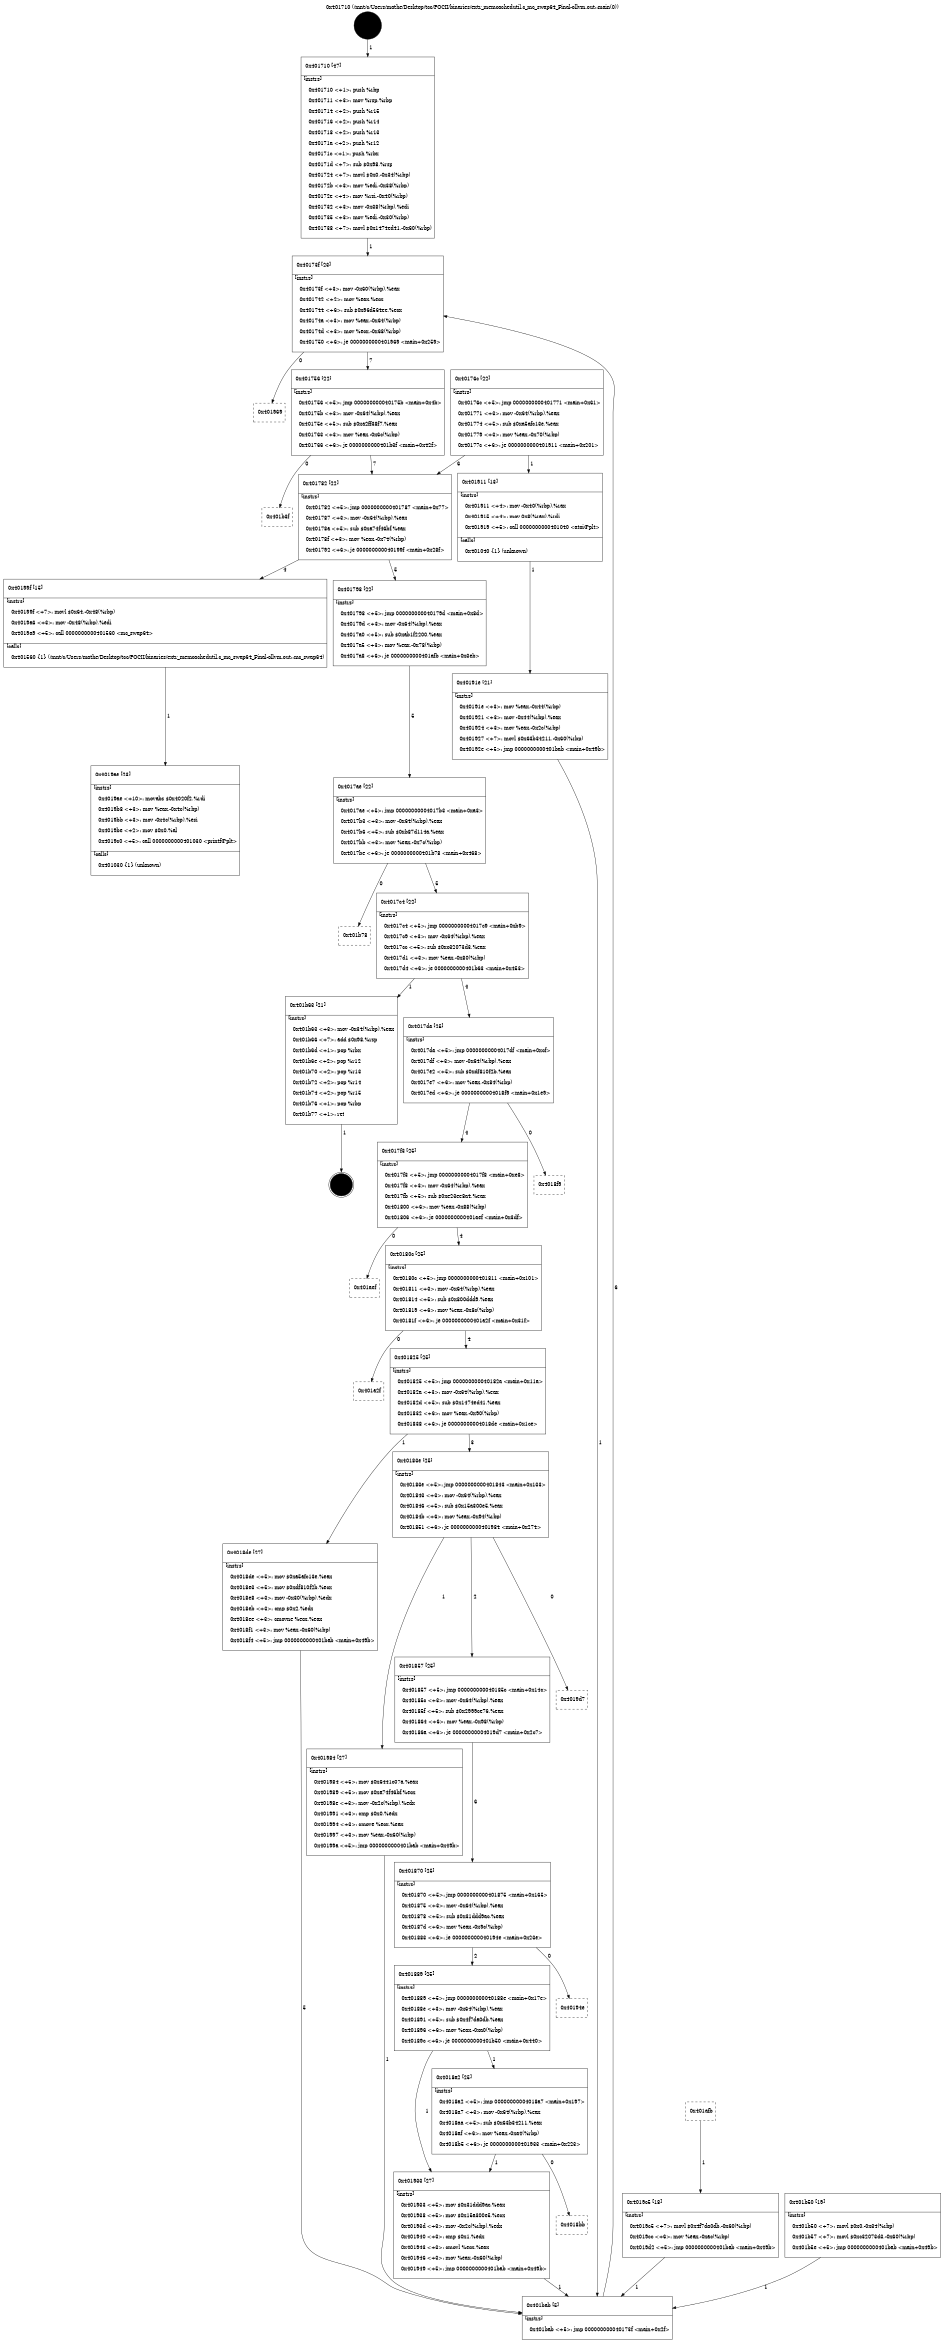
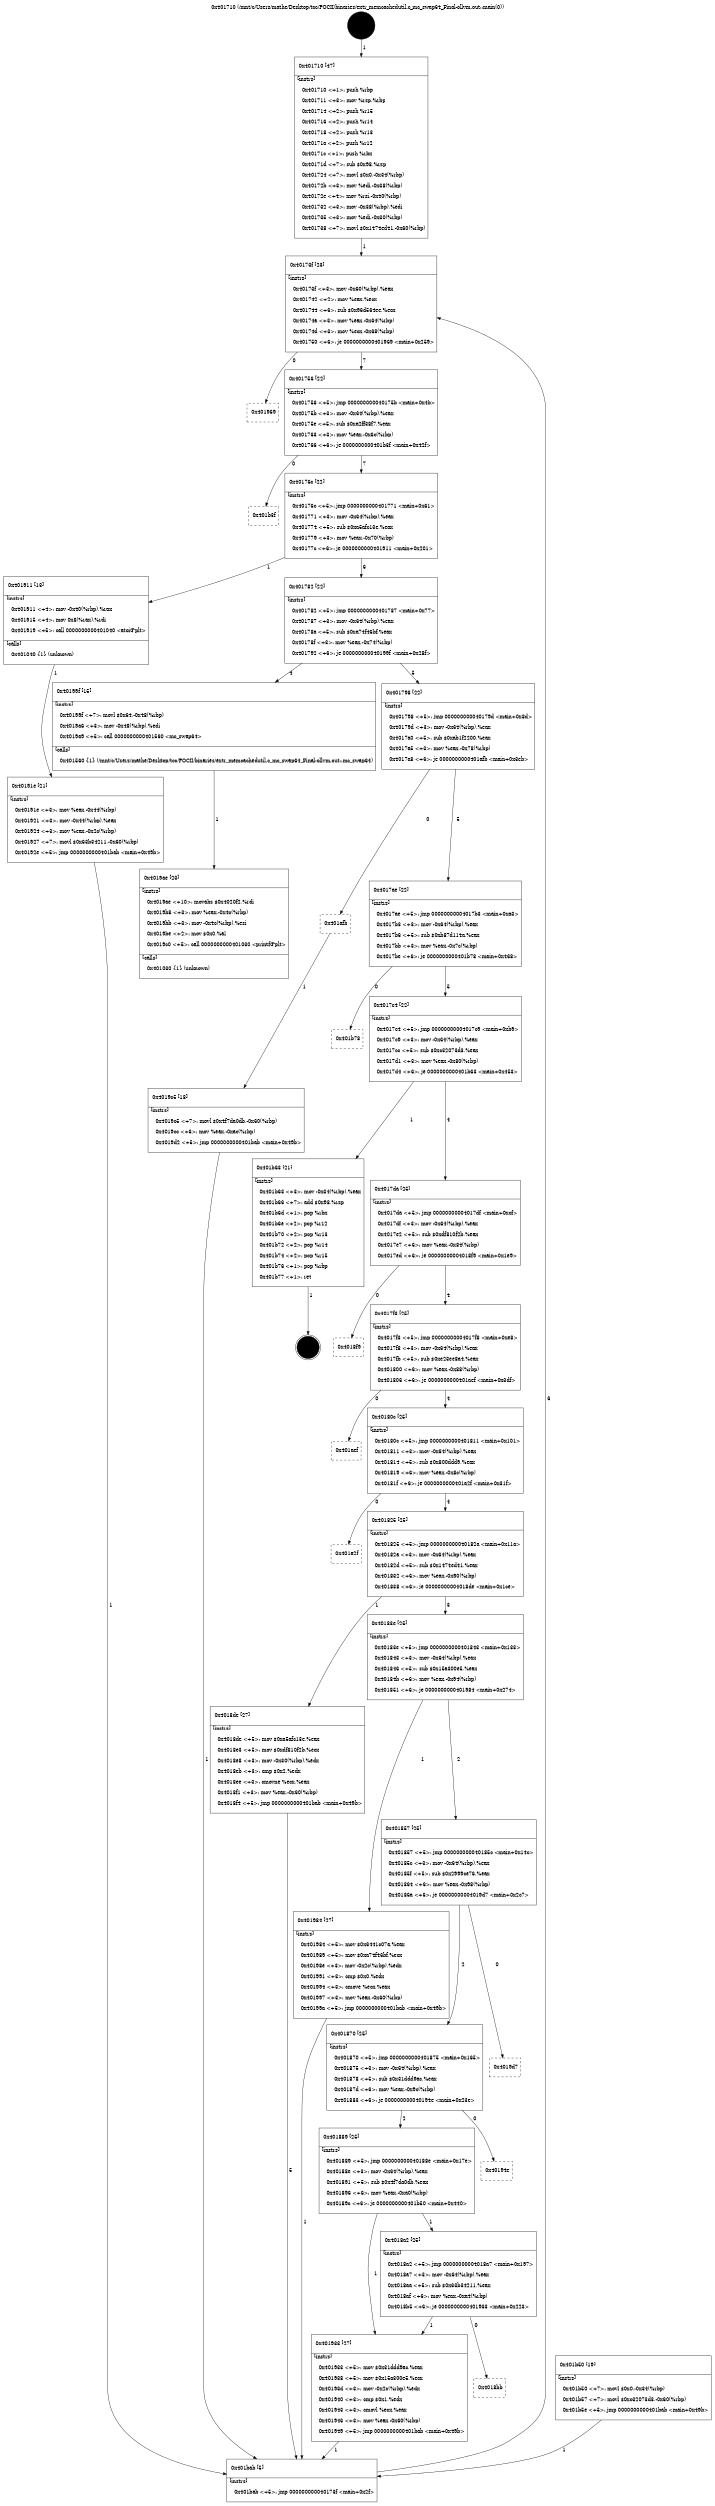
(371, 463) -> (361, 462)
none -> (384, 839)
(531, 1612) -> (485, 1980)
(475, 1802) -> (462, 1965)
